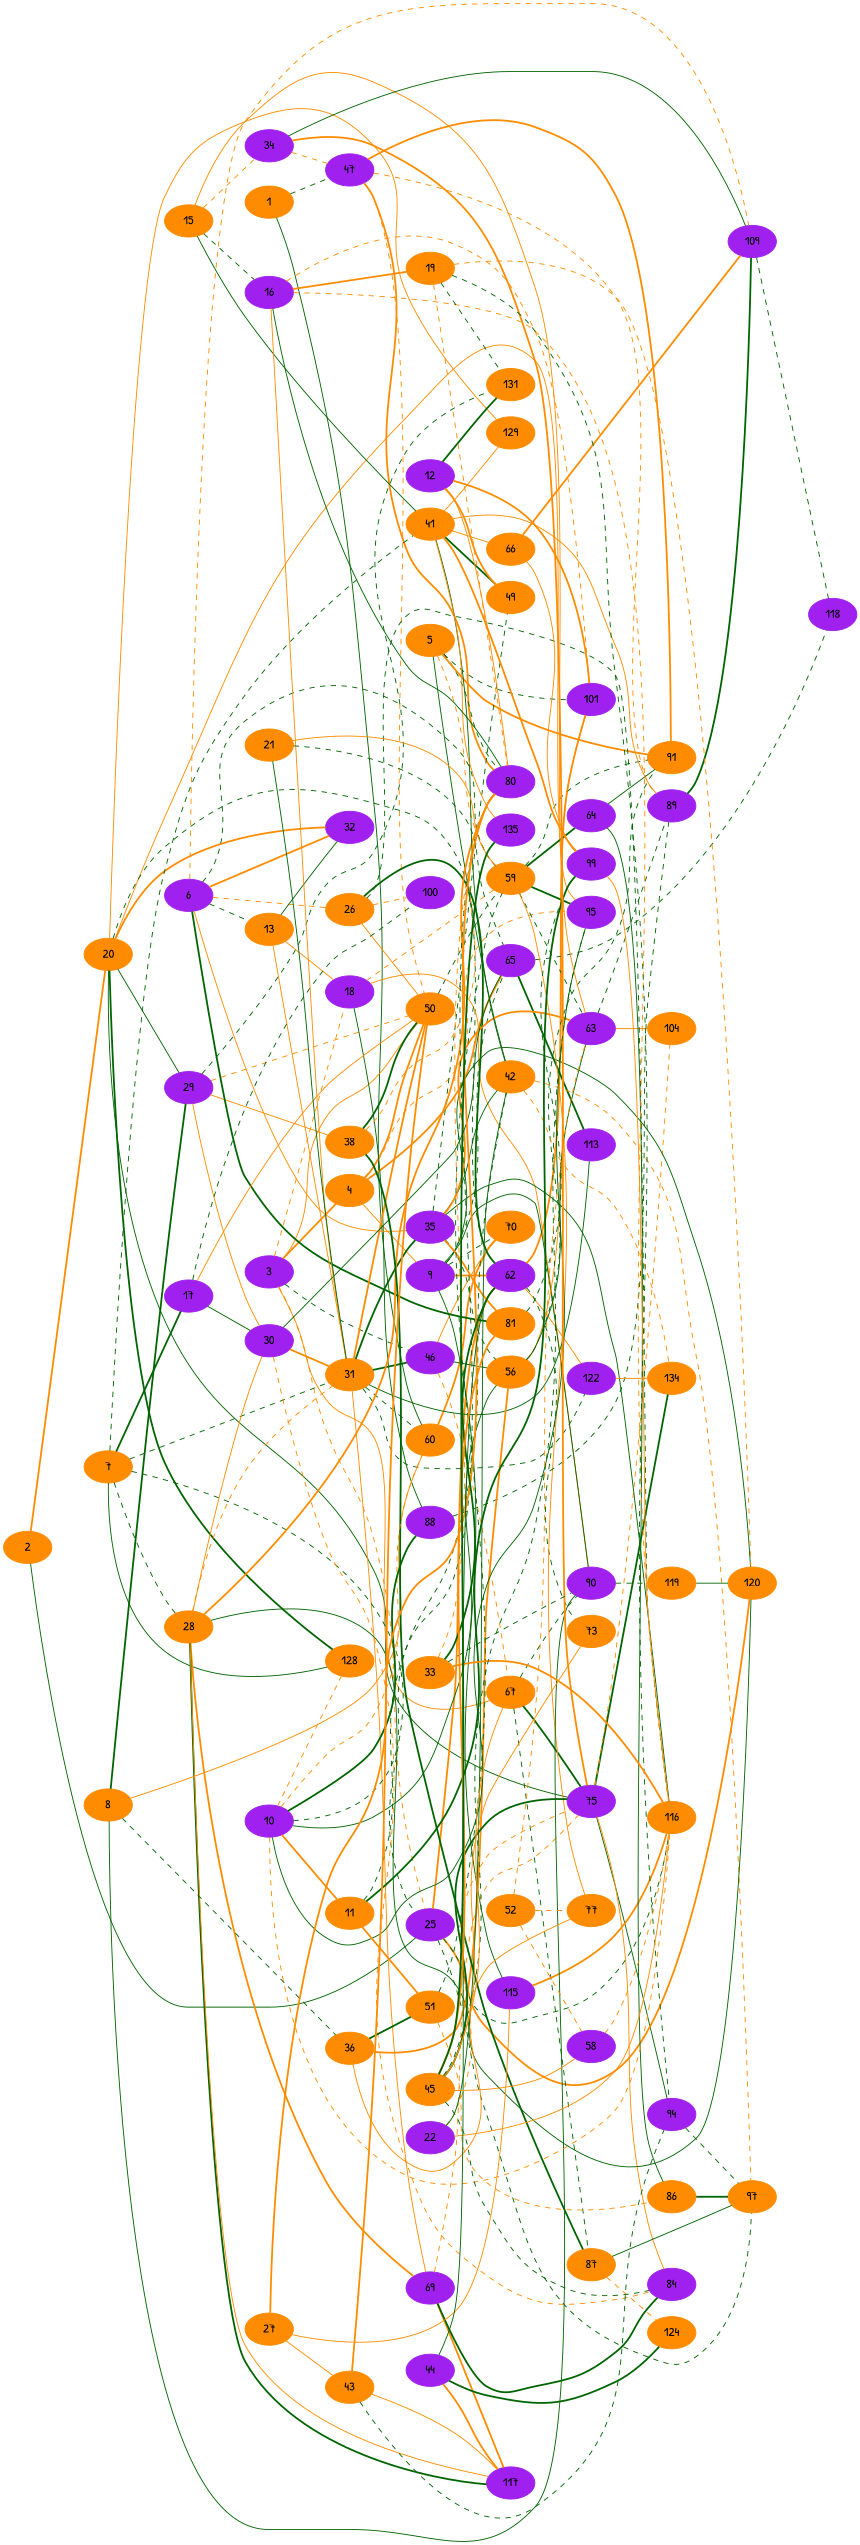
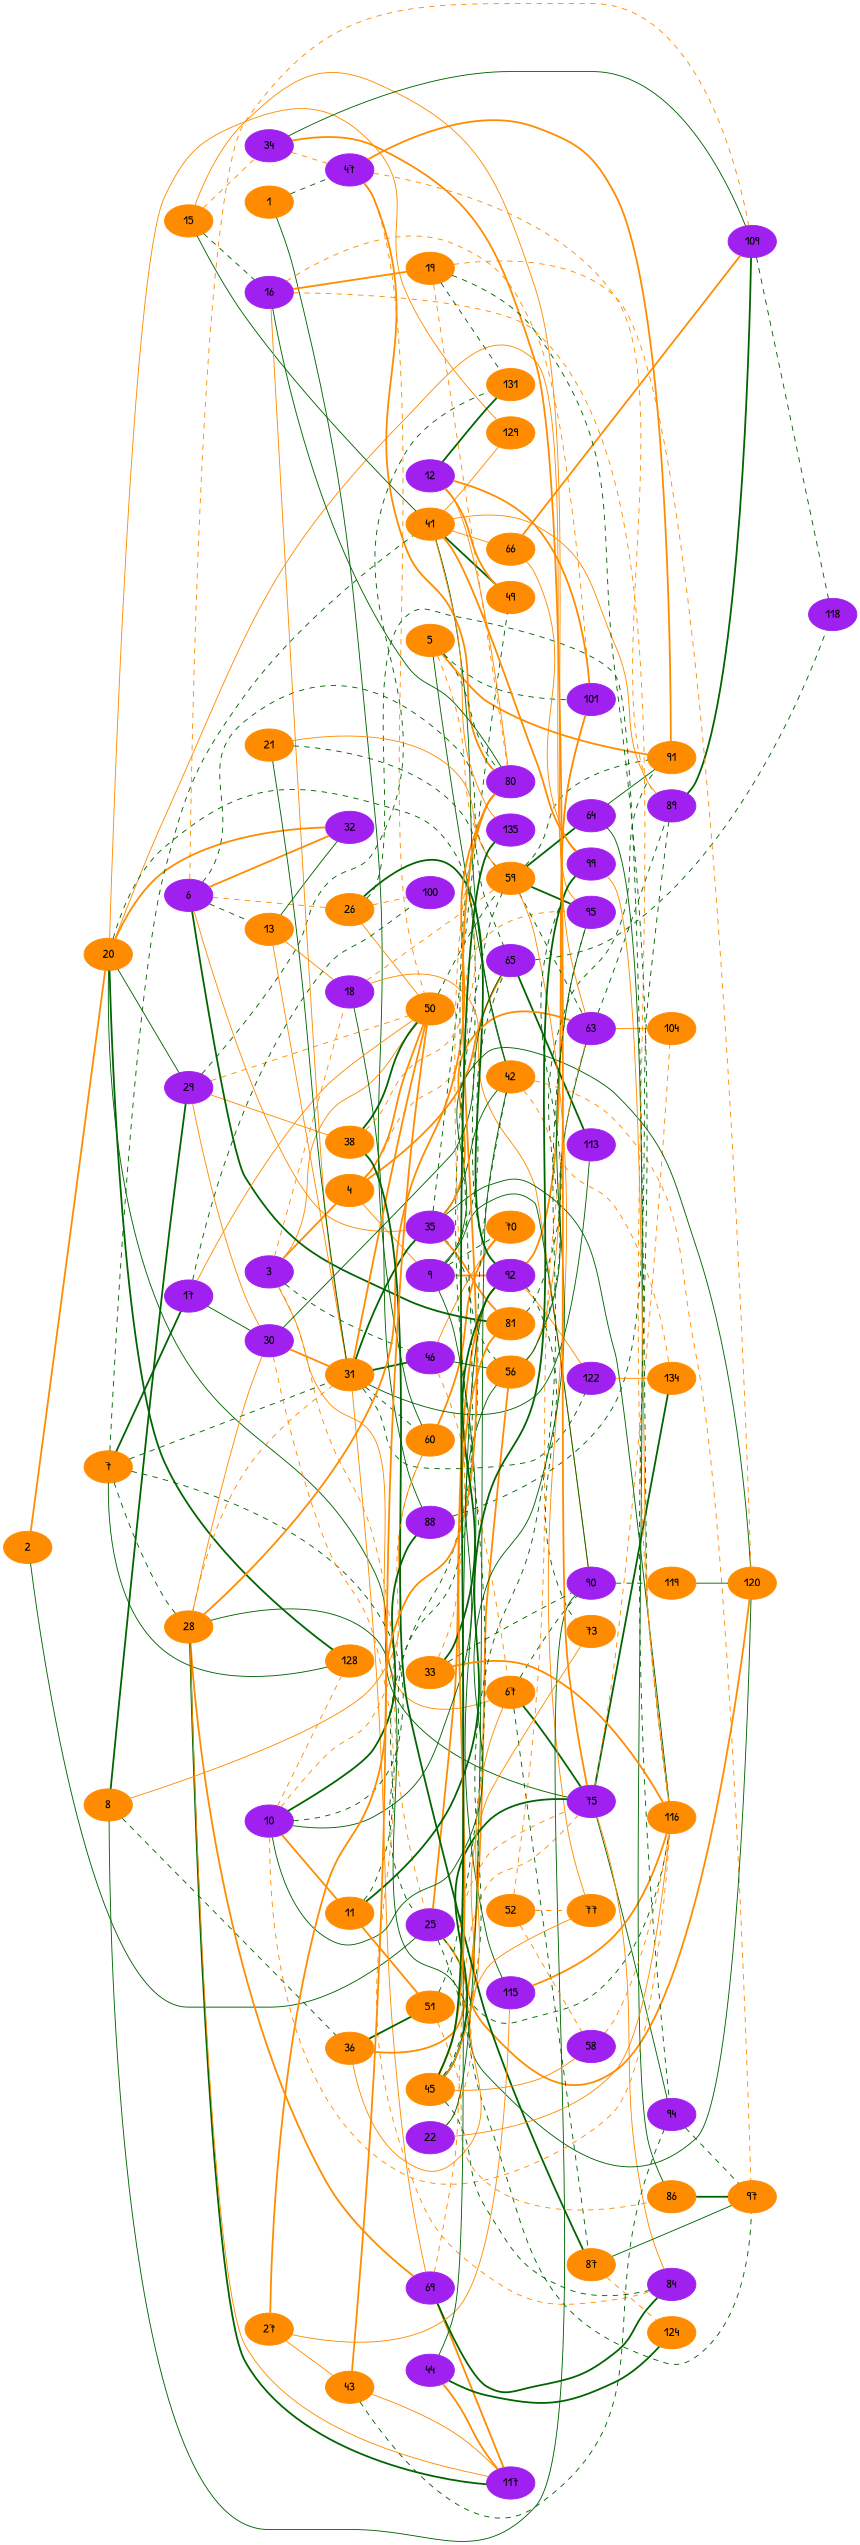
(511, 1275) -> (511, 1275)
